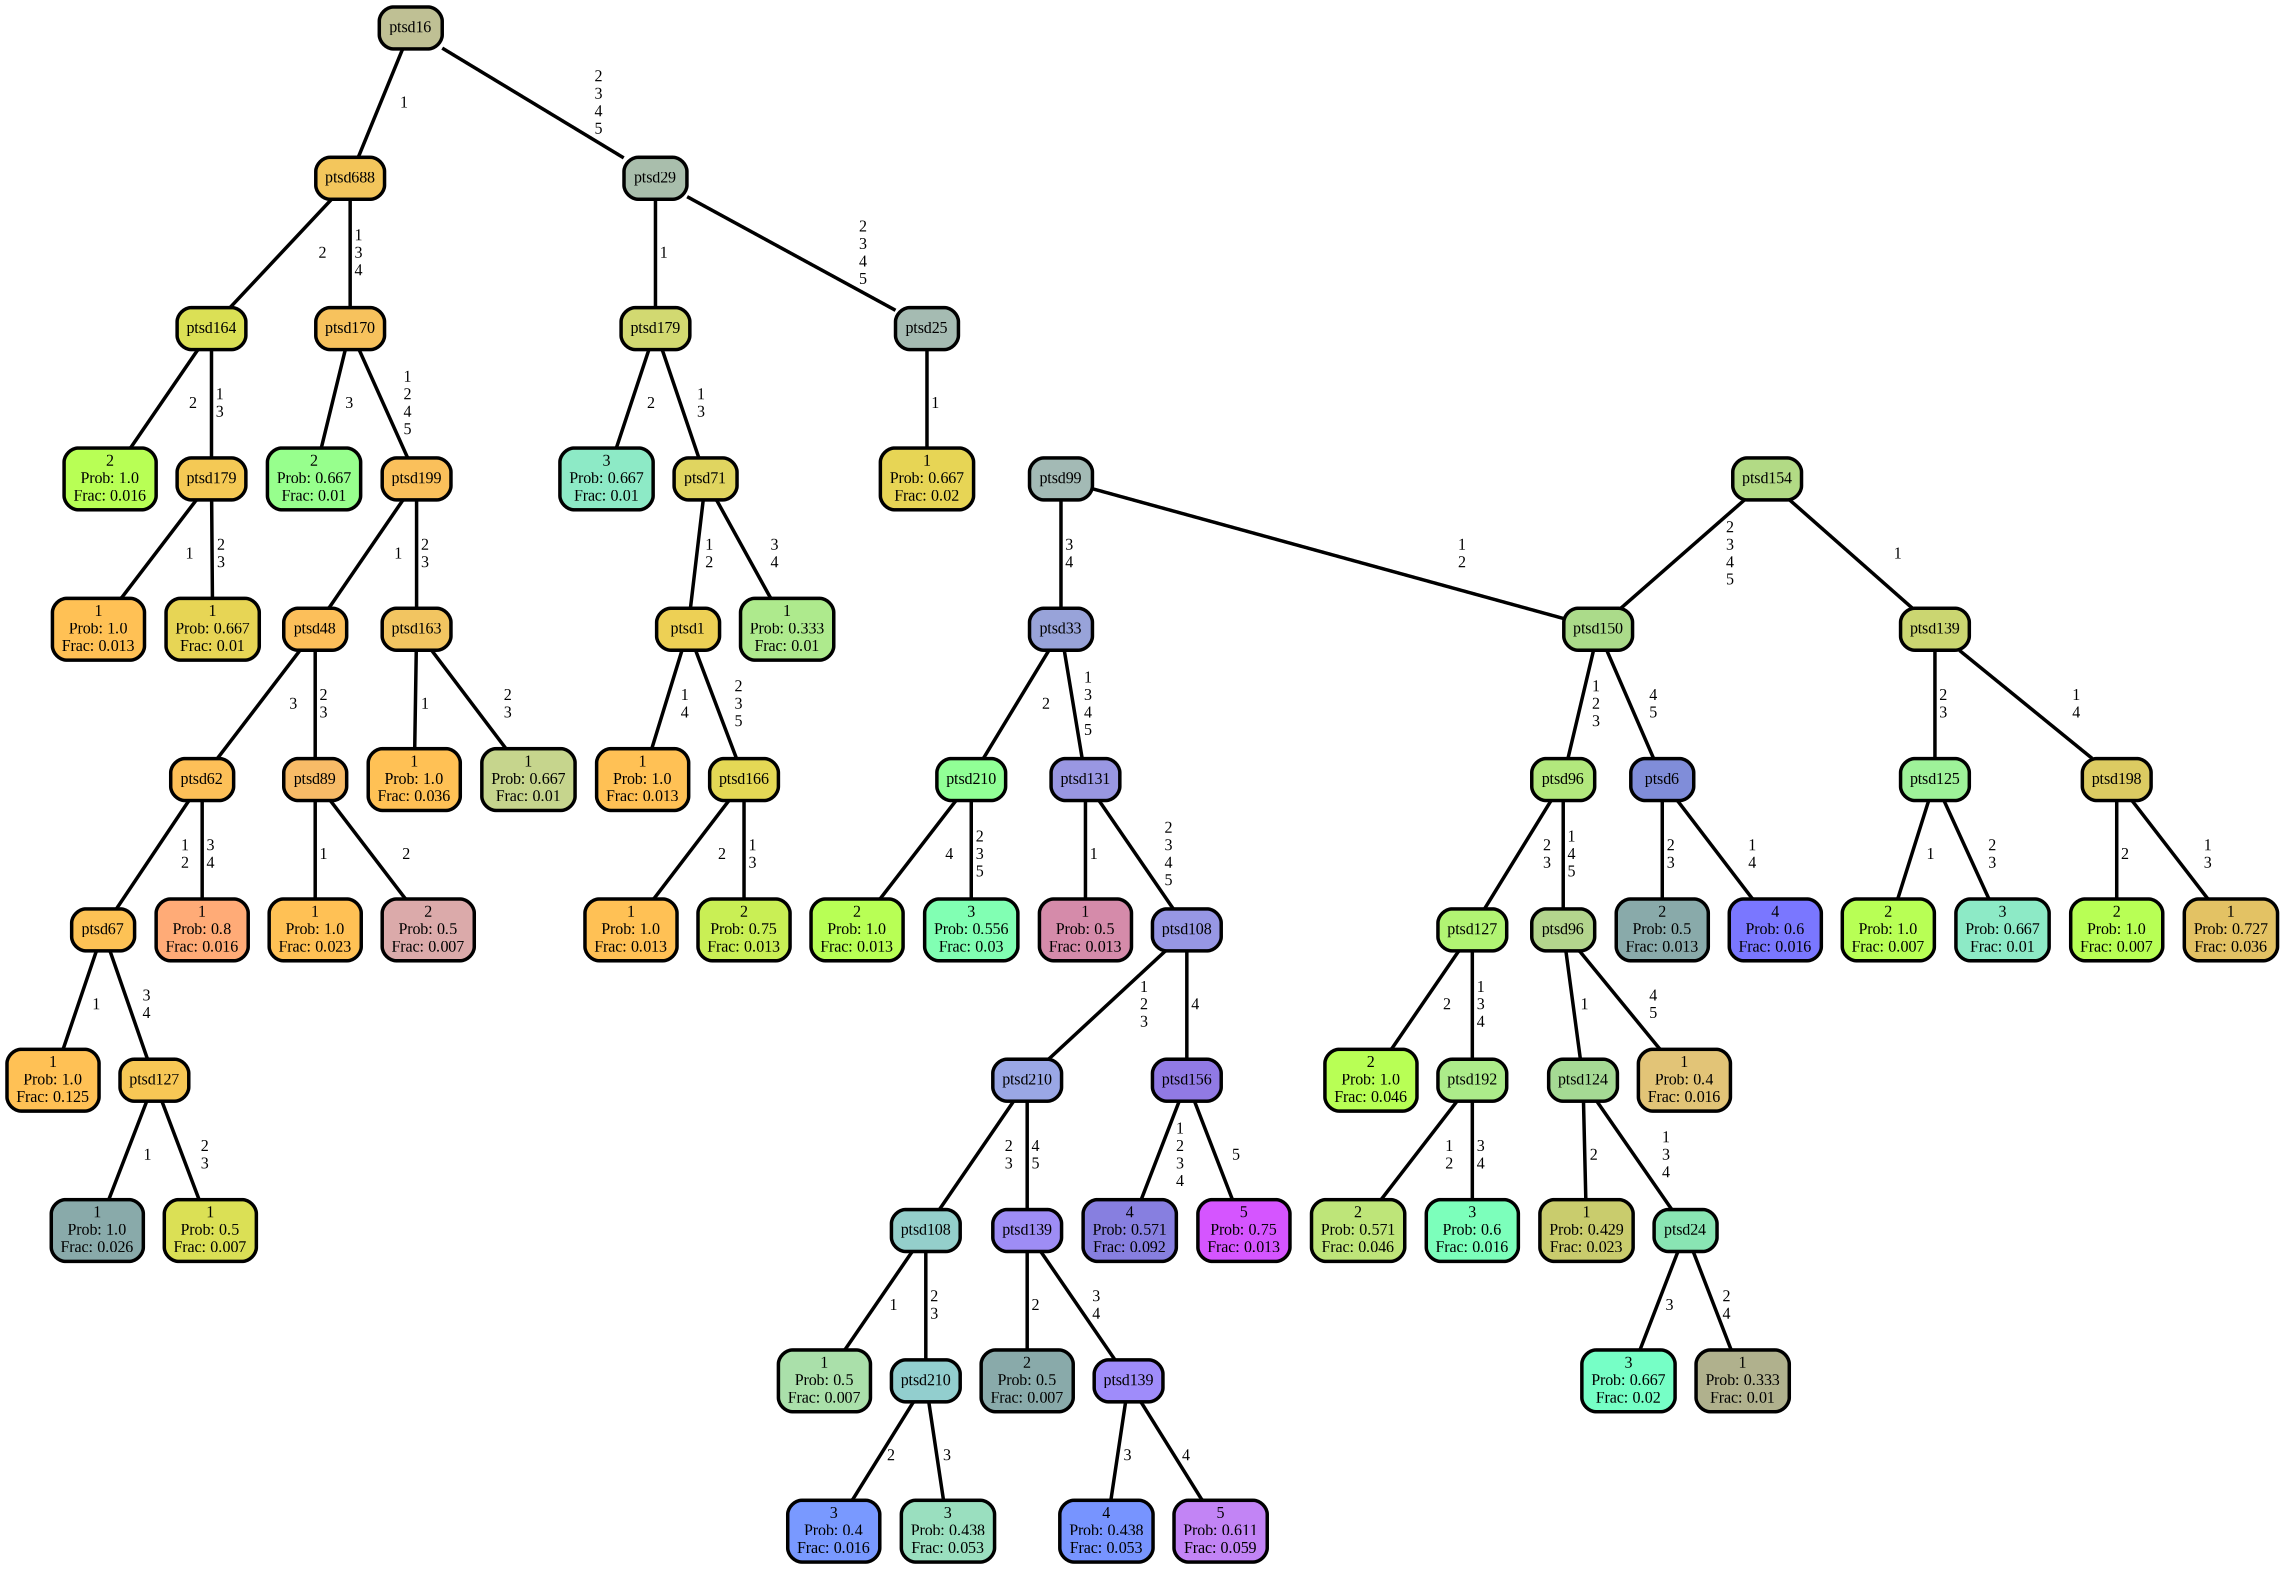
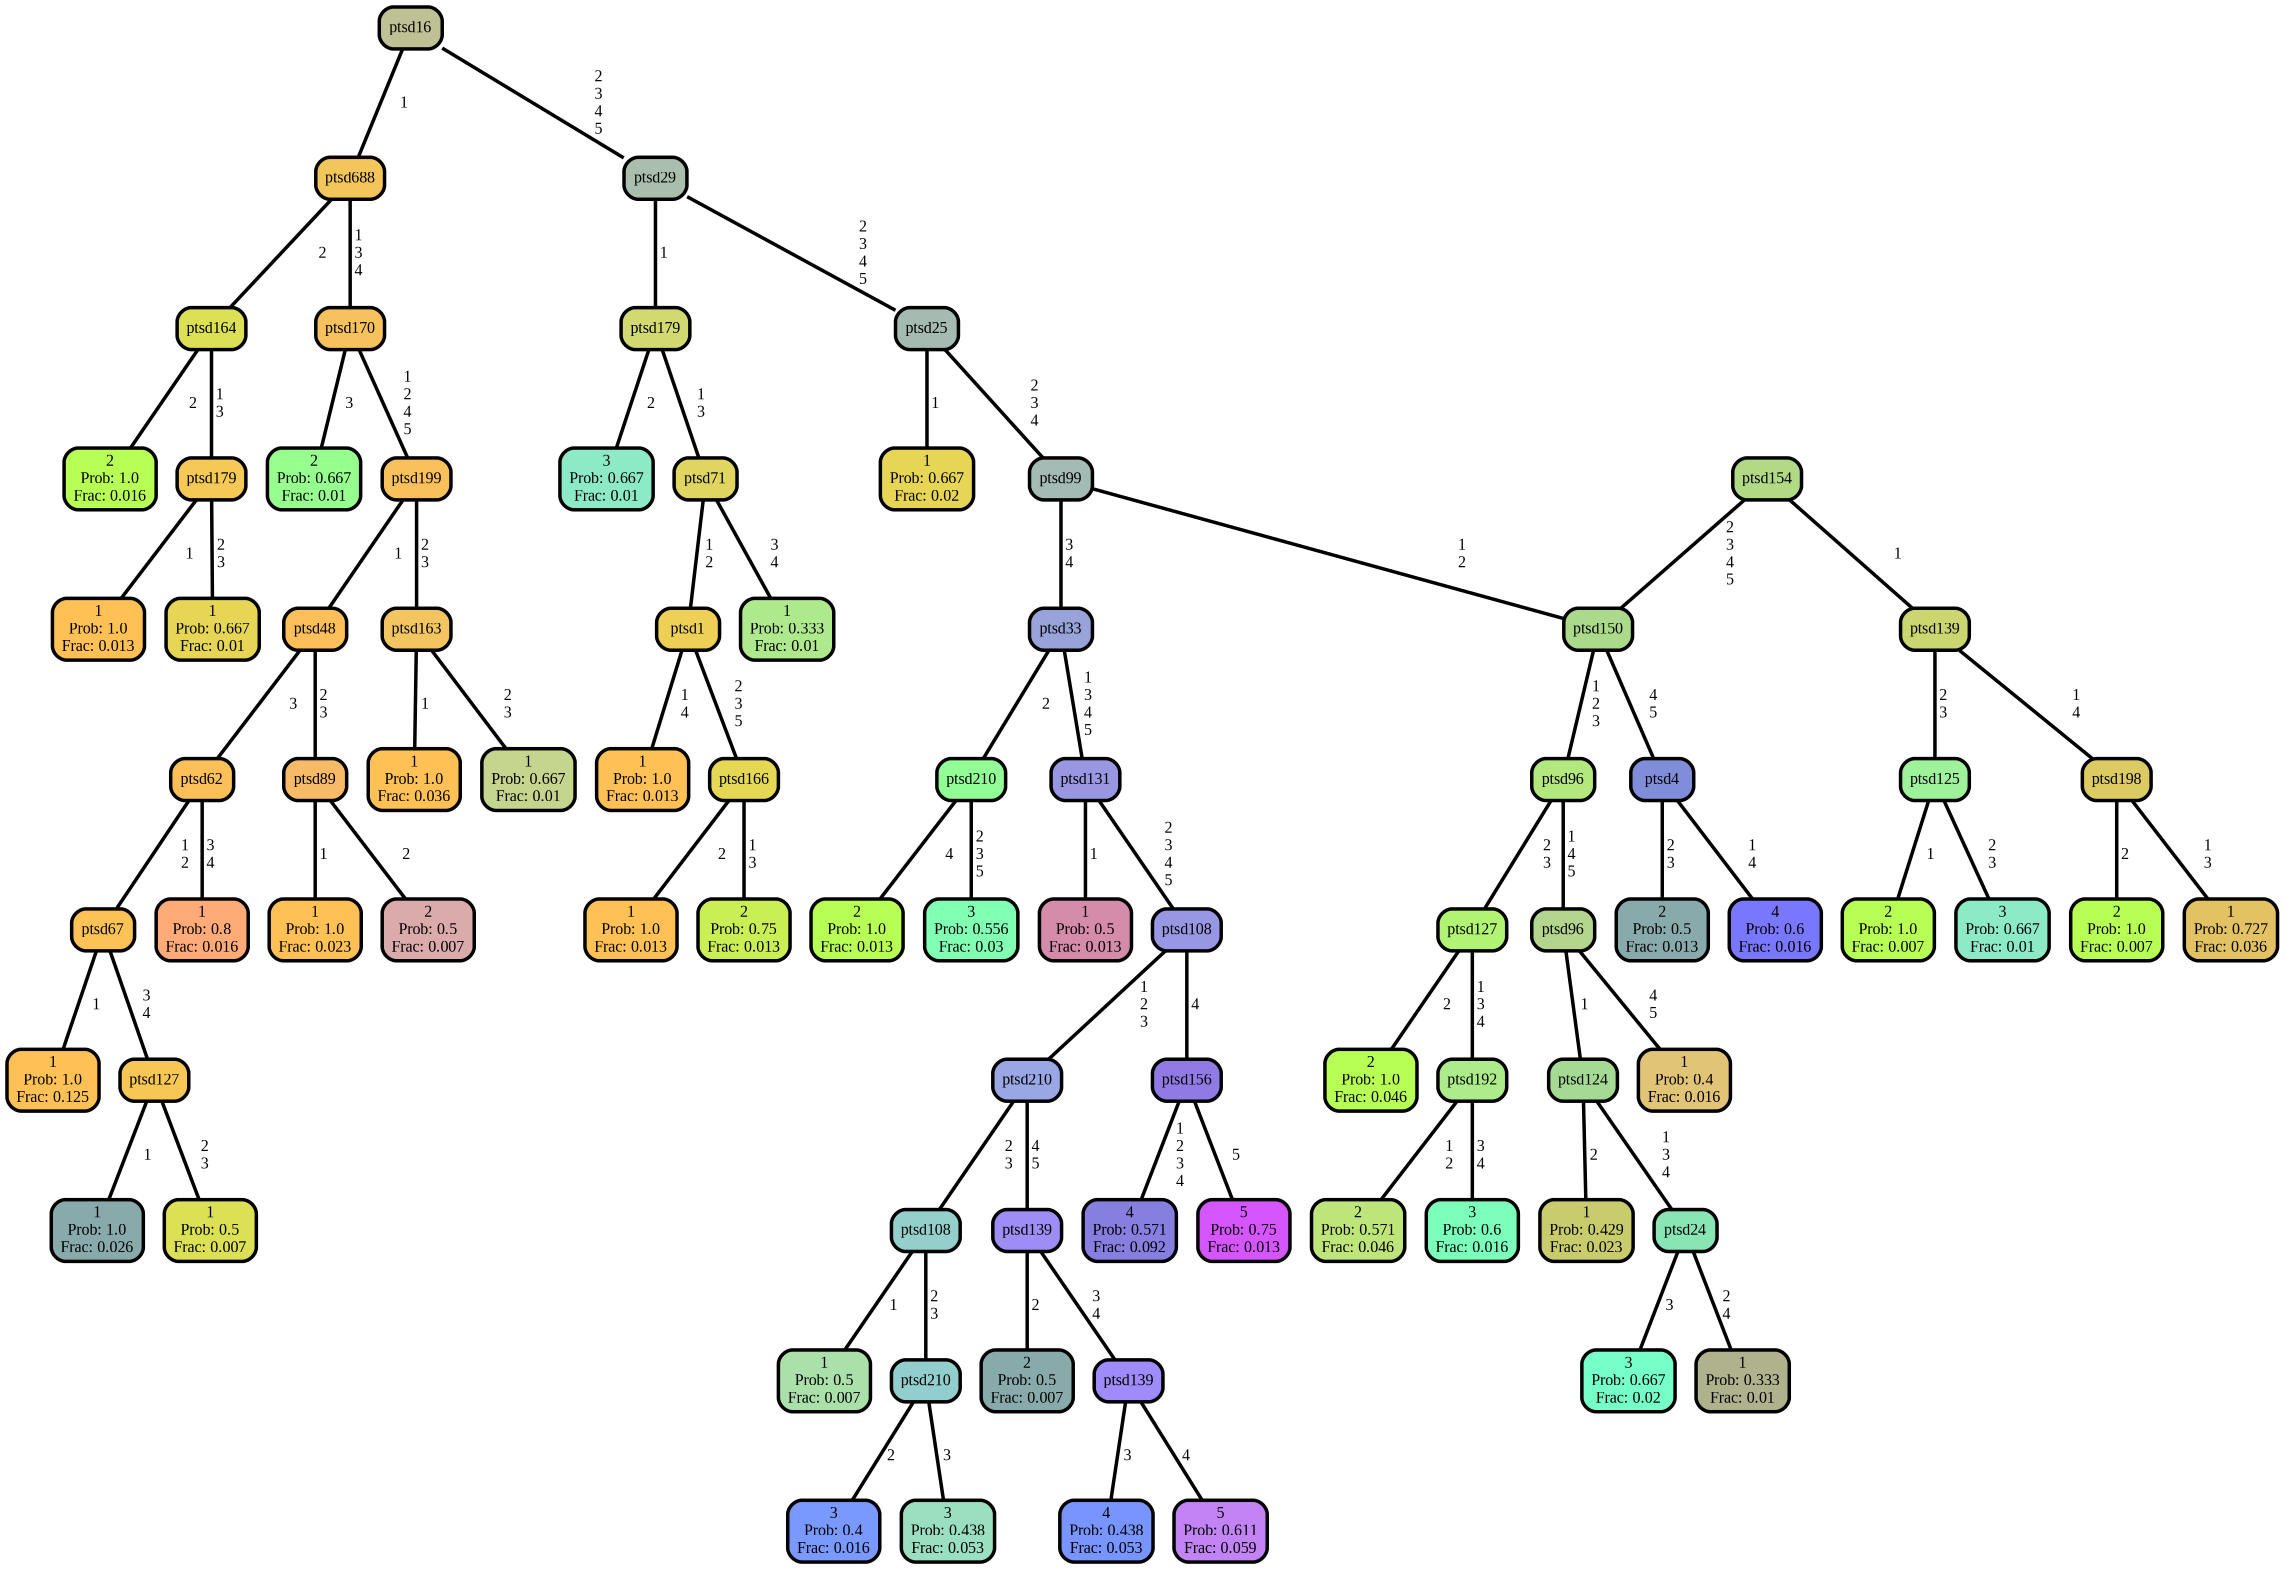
none -> (994, 404)
(1662, 780) -> (1662, 780)
